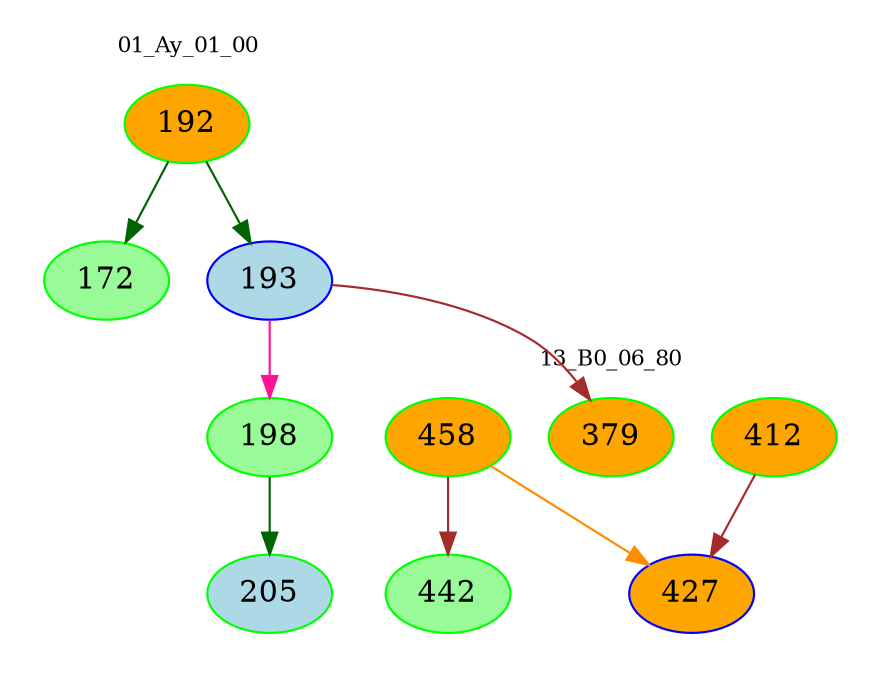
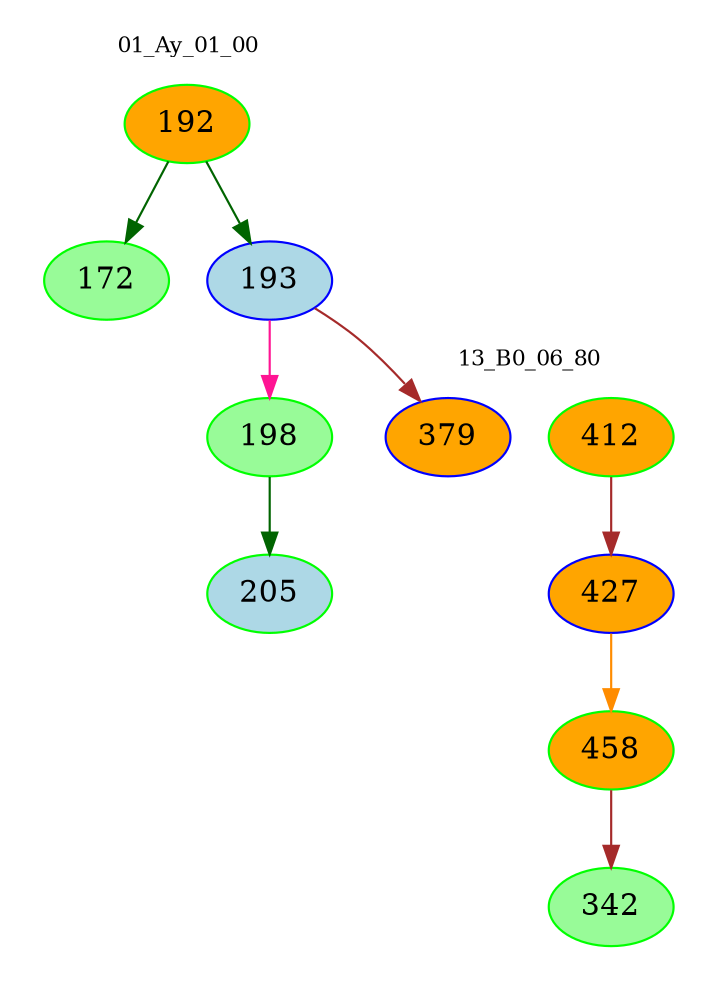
(611, 437) -> (448, 437)
(560, 509) -> (611, 661)
(448, 594) -> (611, 907)
